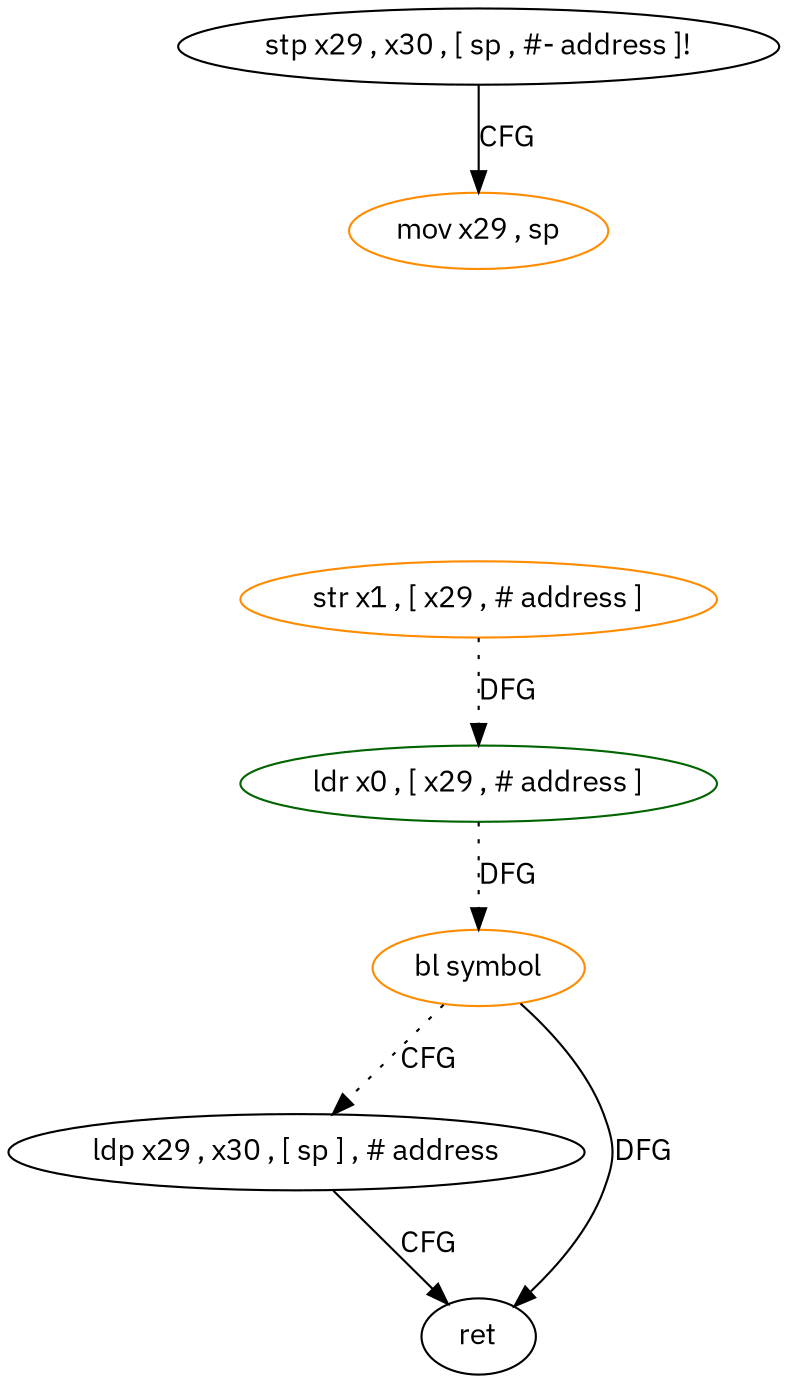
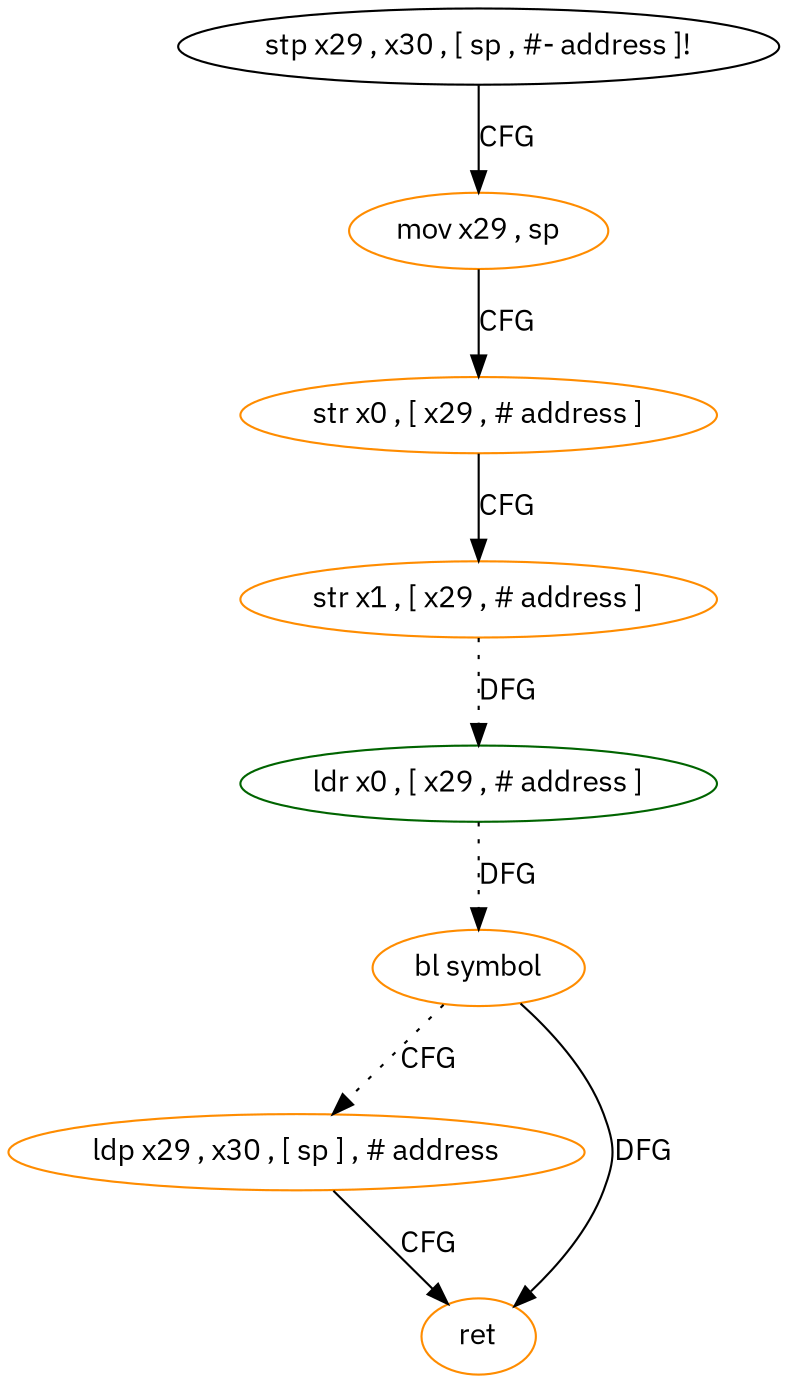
none -> (479, 415)
(297, 1152) -> (297, 1152)
(479, 1336) -> (479, 1336)
